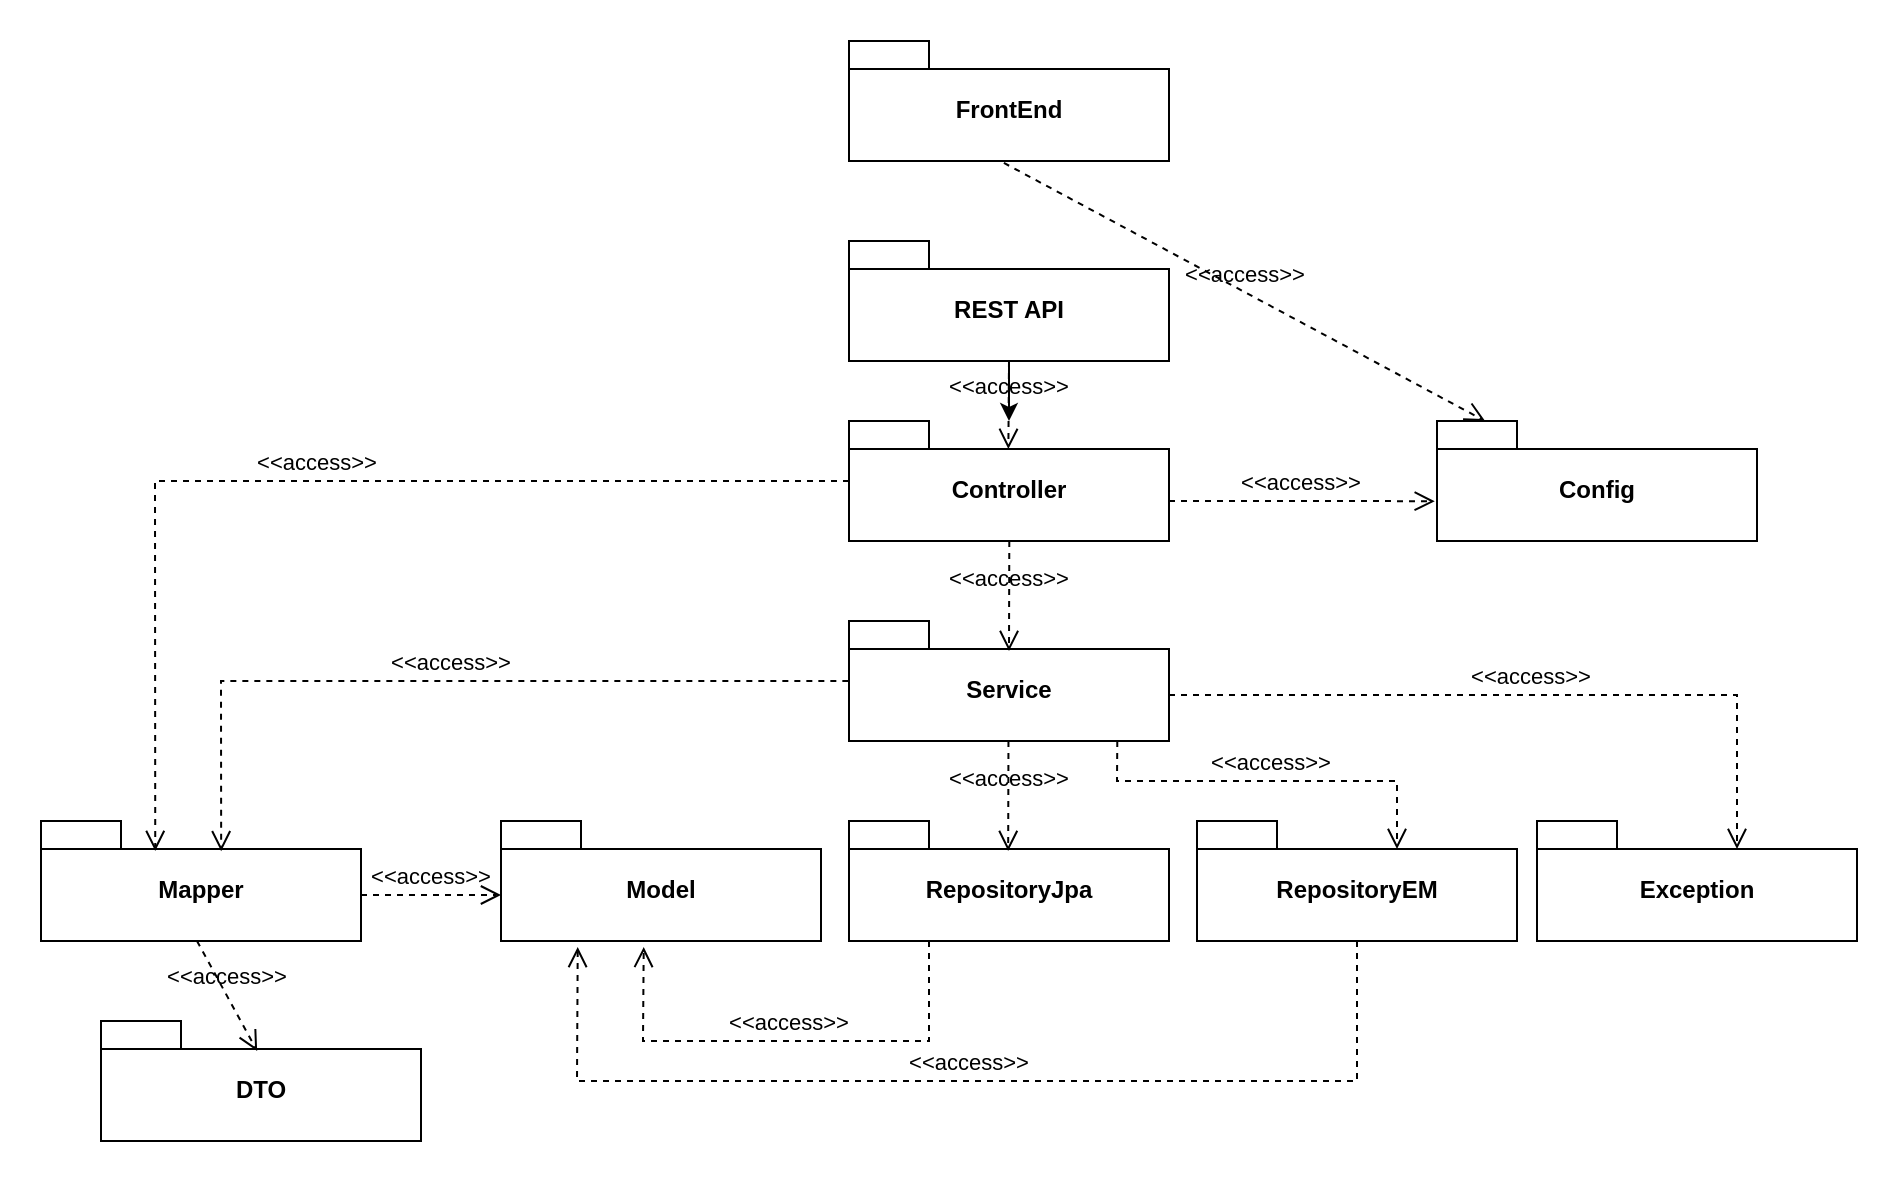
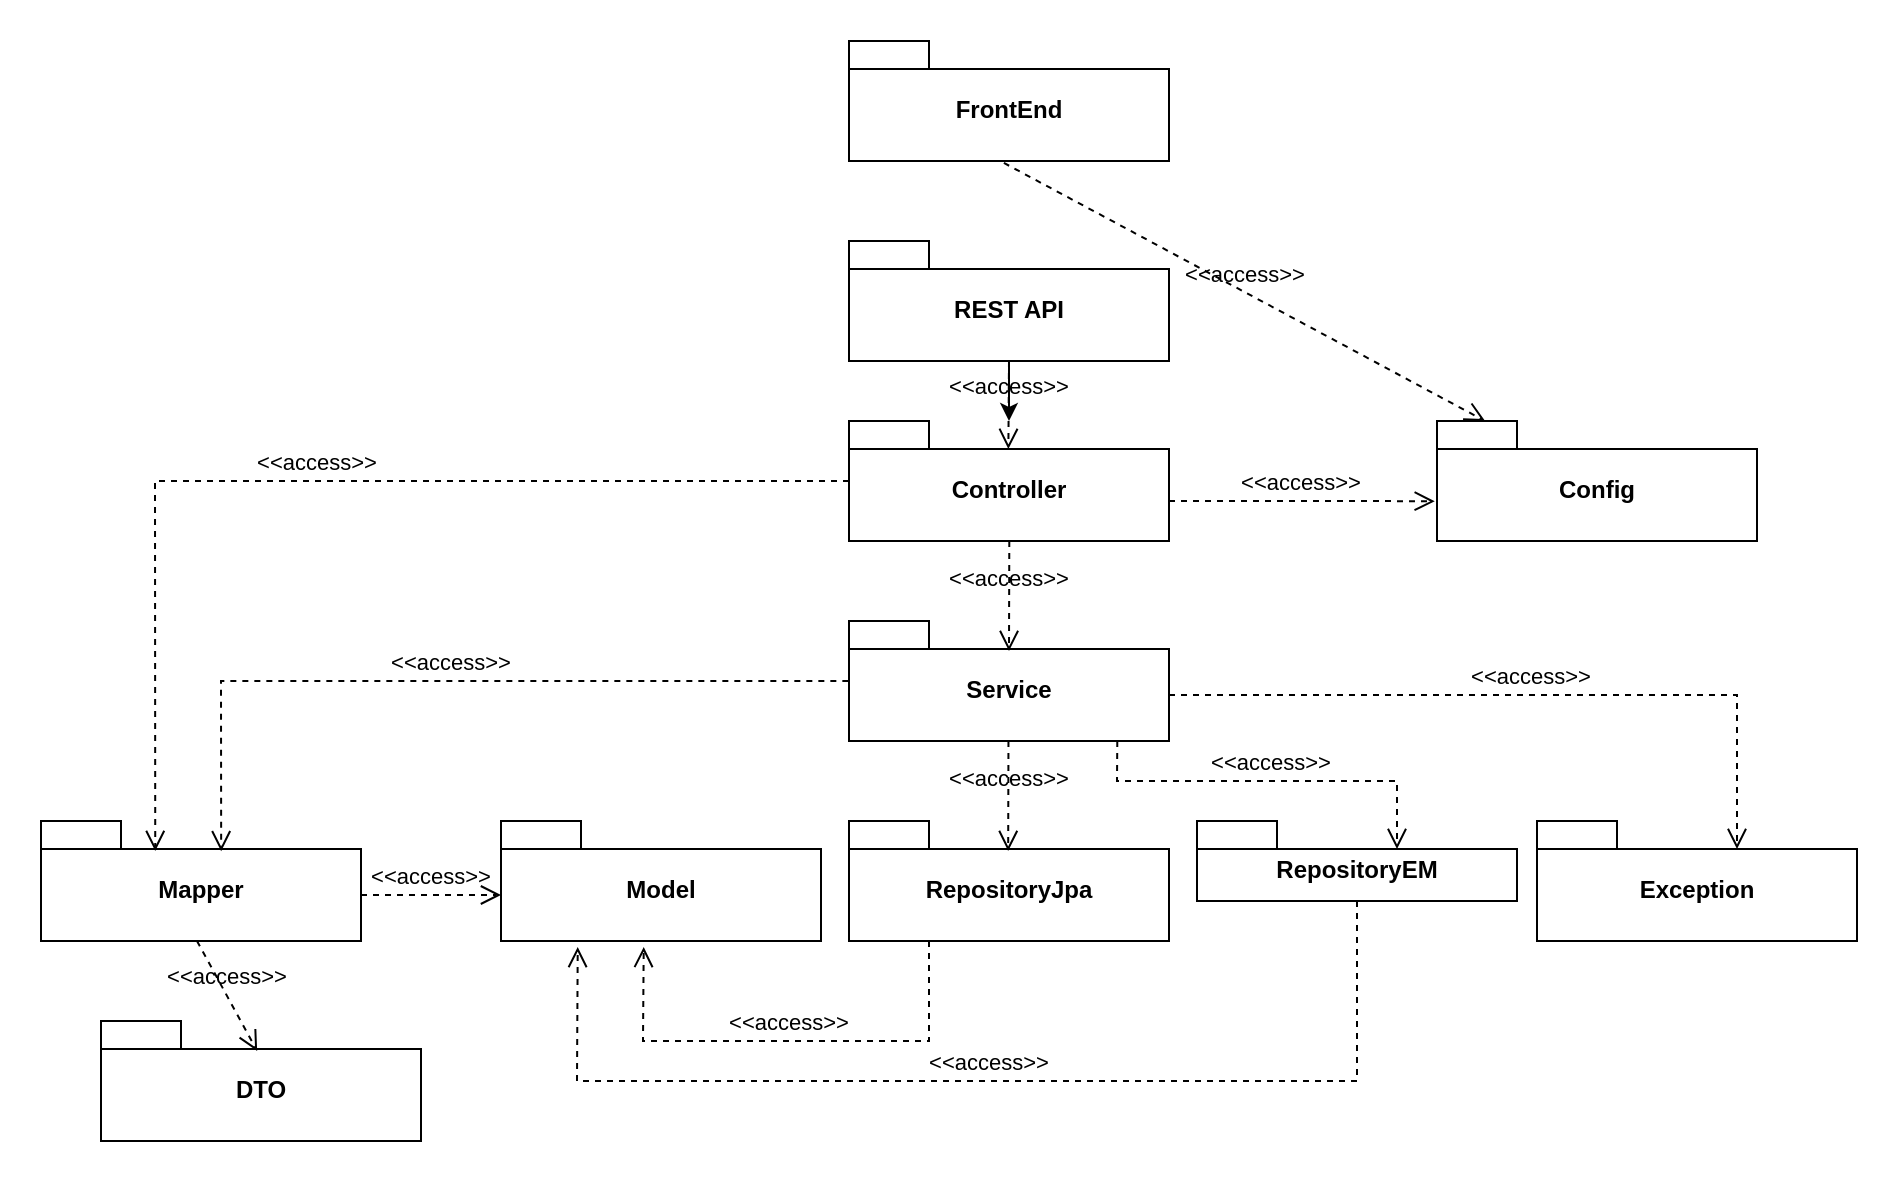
(1357, 881) -> (1357, 861)
